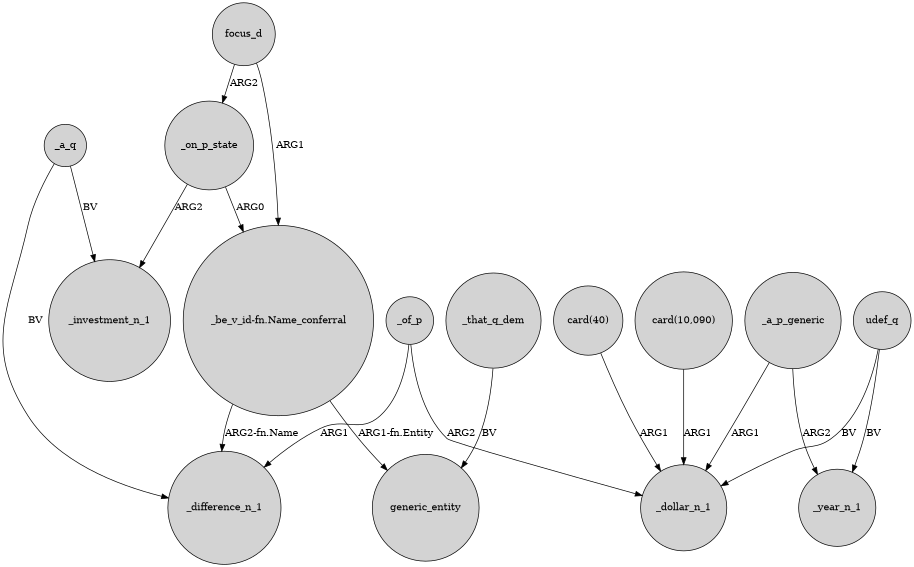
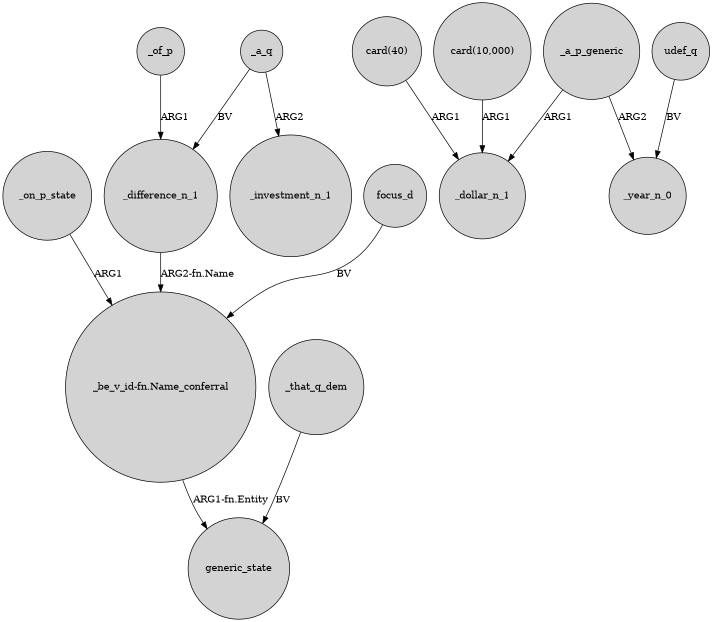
(230, 80) -> none
(290, 145) -> (344, 274)
(90, 208) -> (290, 118)
(250, 208) -> (108, 274)
(165, 223) -> none
(684, 321) -> (482, 51)
(226, 424) -> (161, 269)
(827, 441) -> none
(491, 453) -> none
(426, 508) -> (239, 568)
(837, 508) -> (648, 196)
